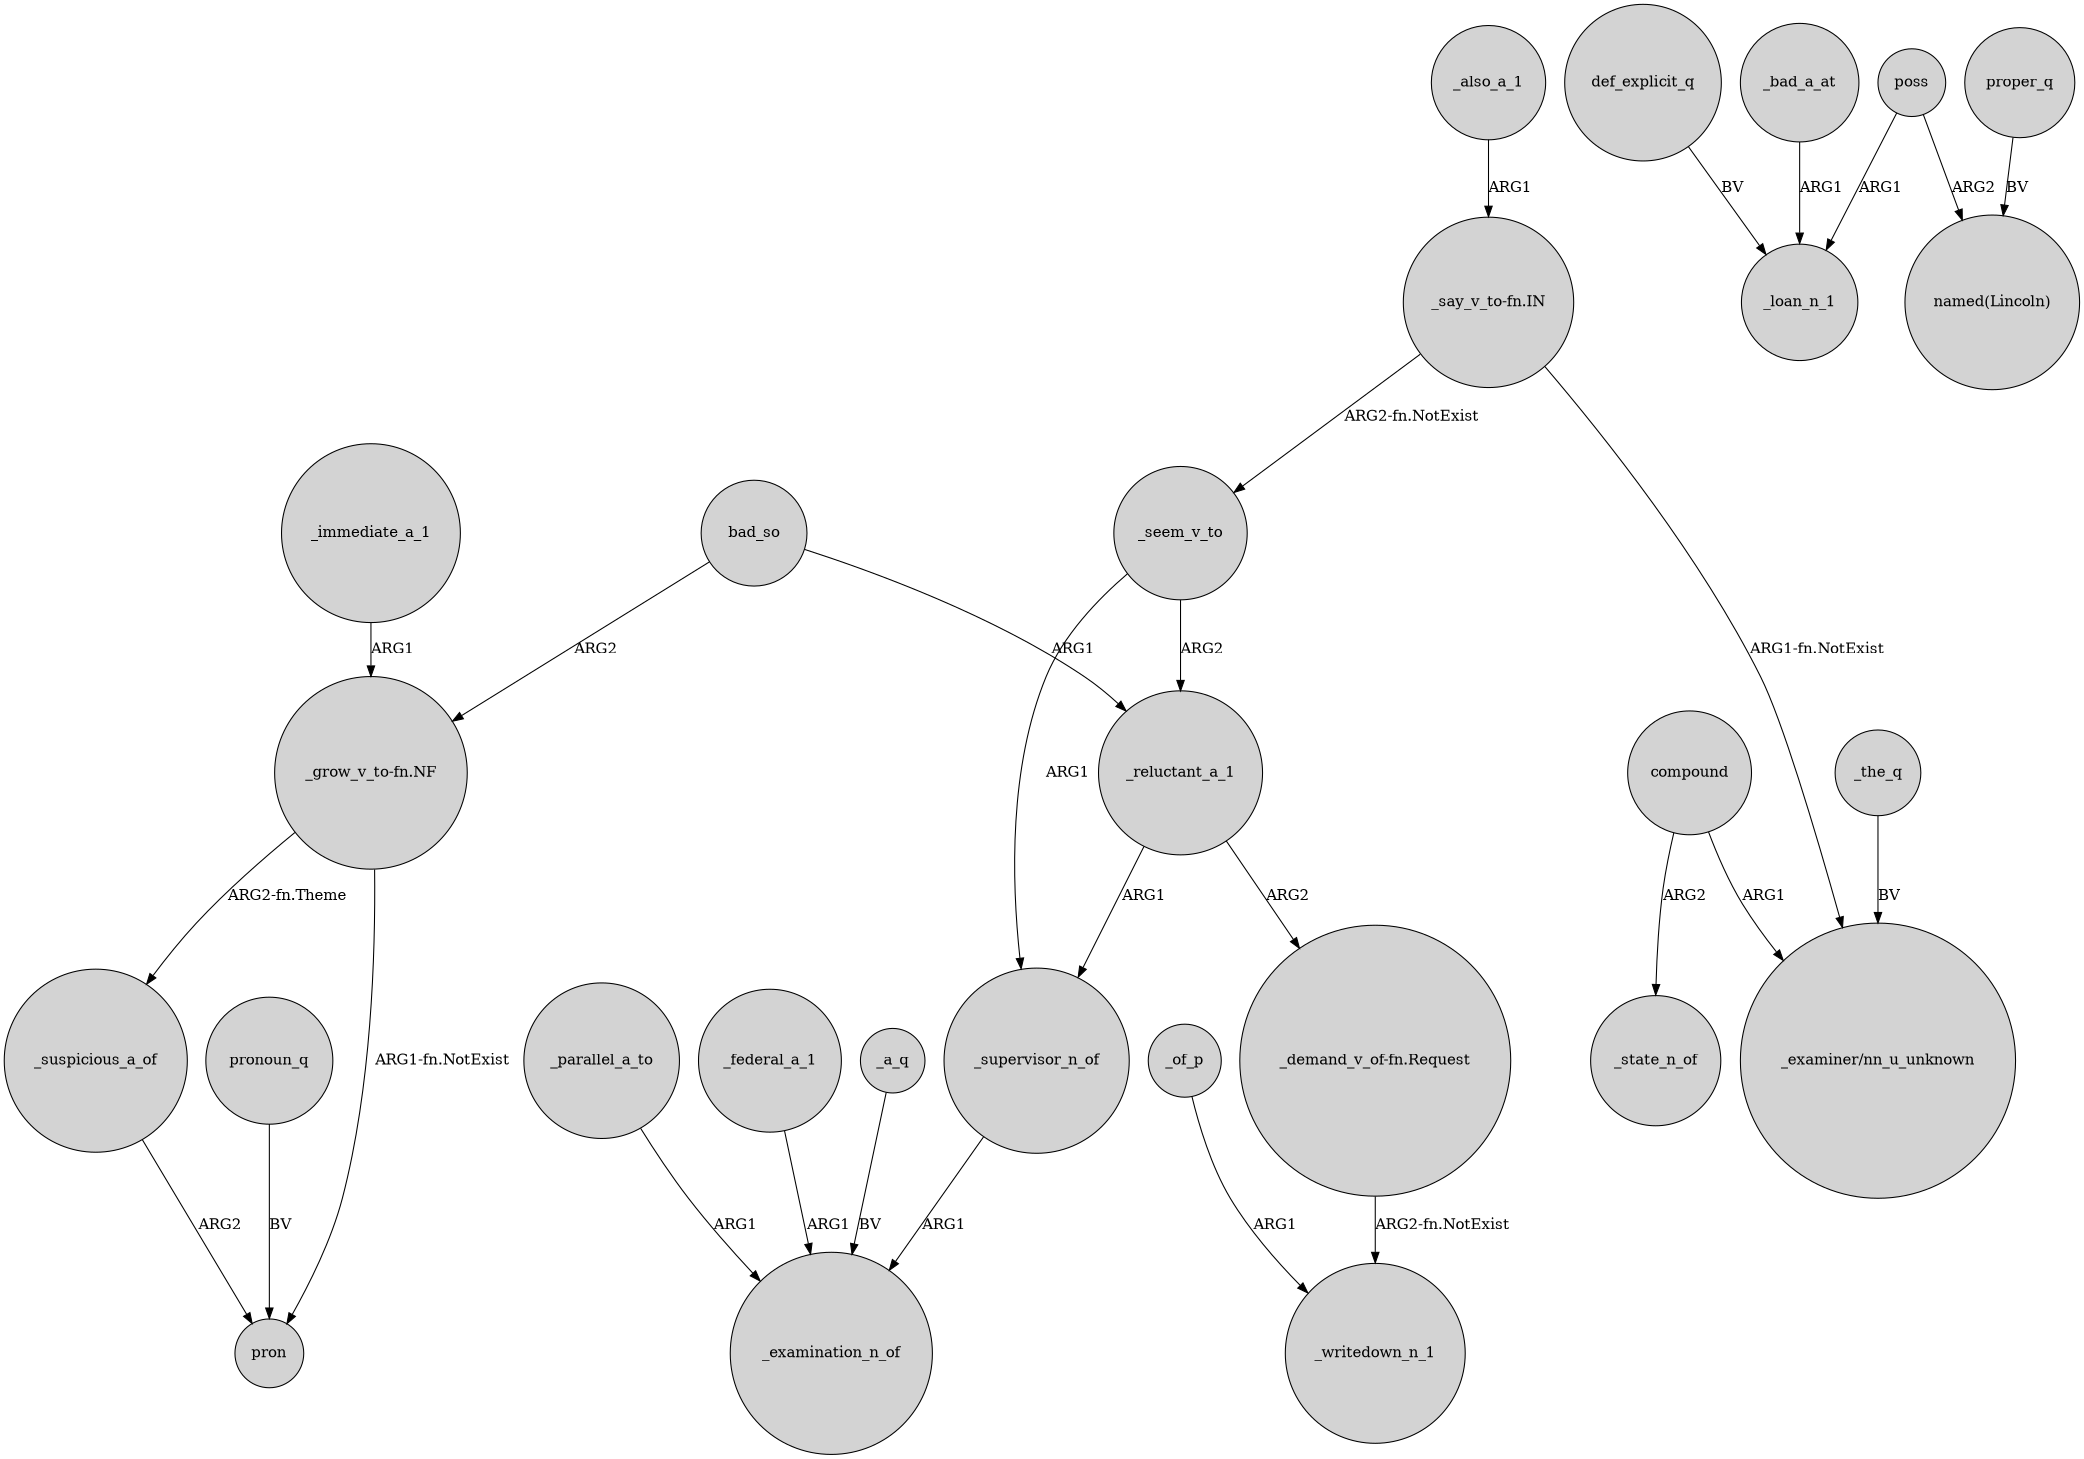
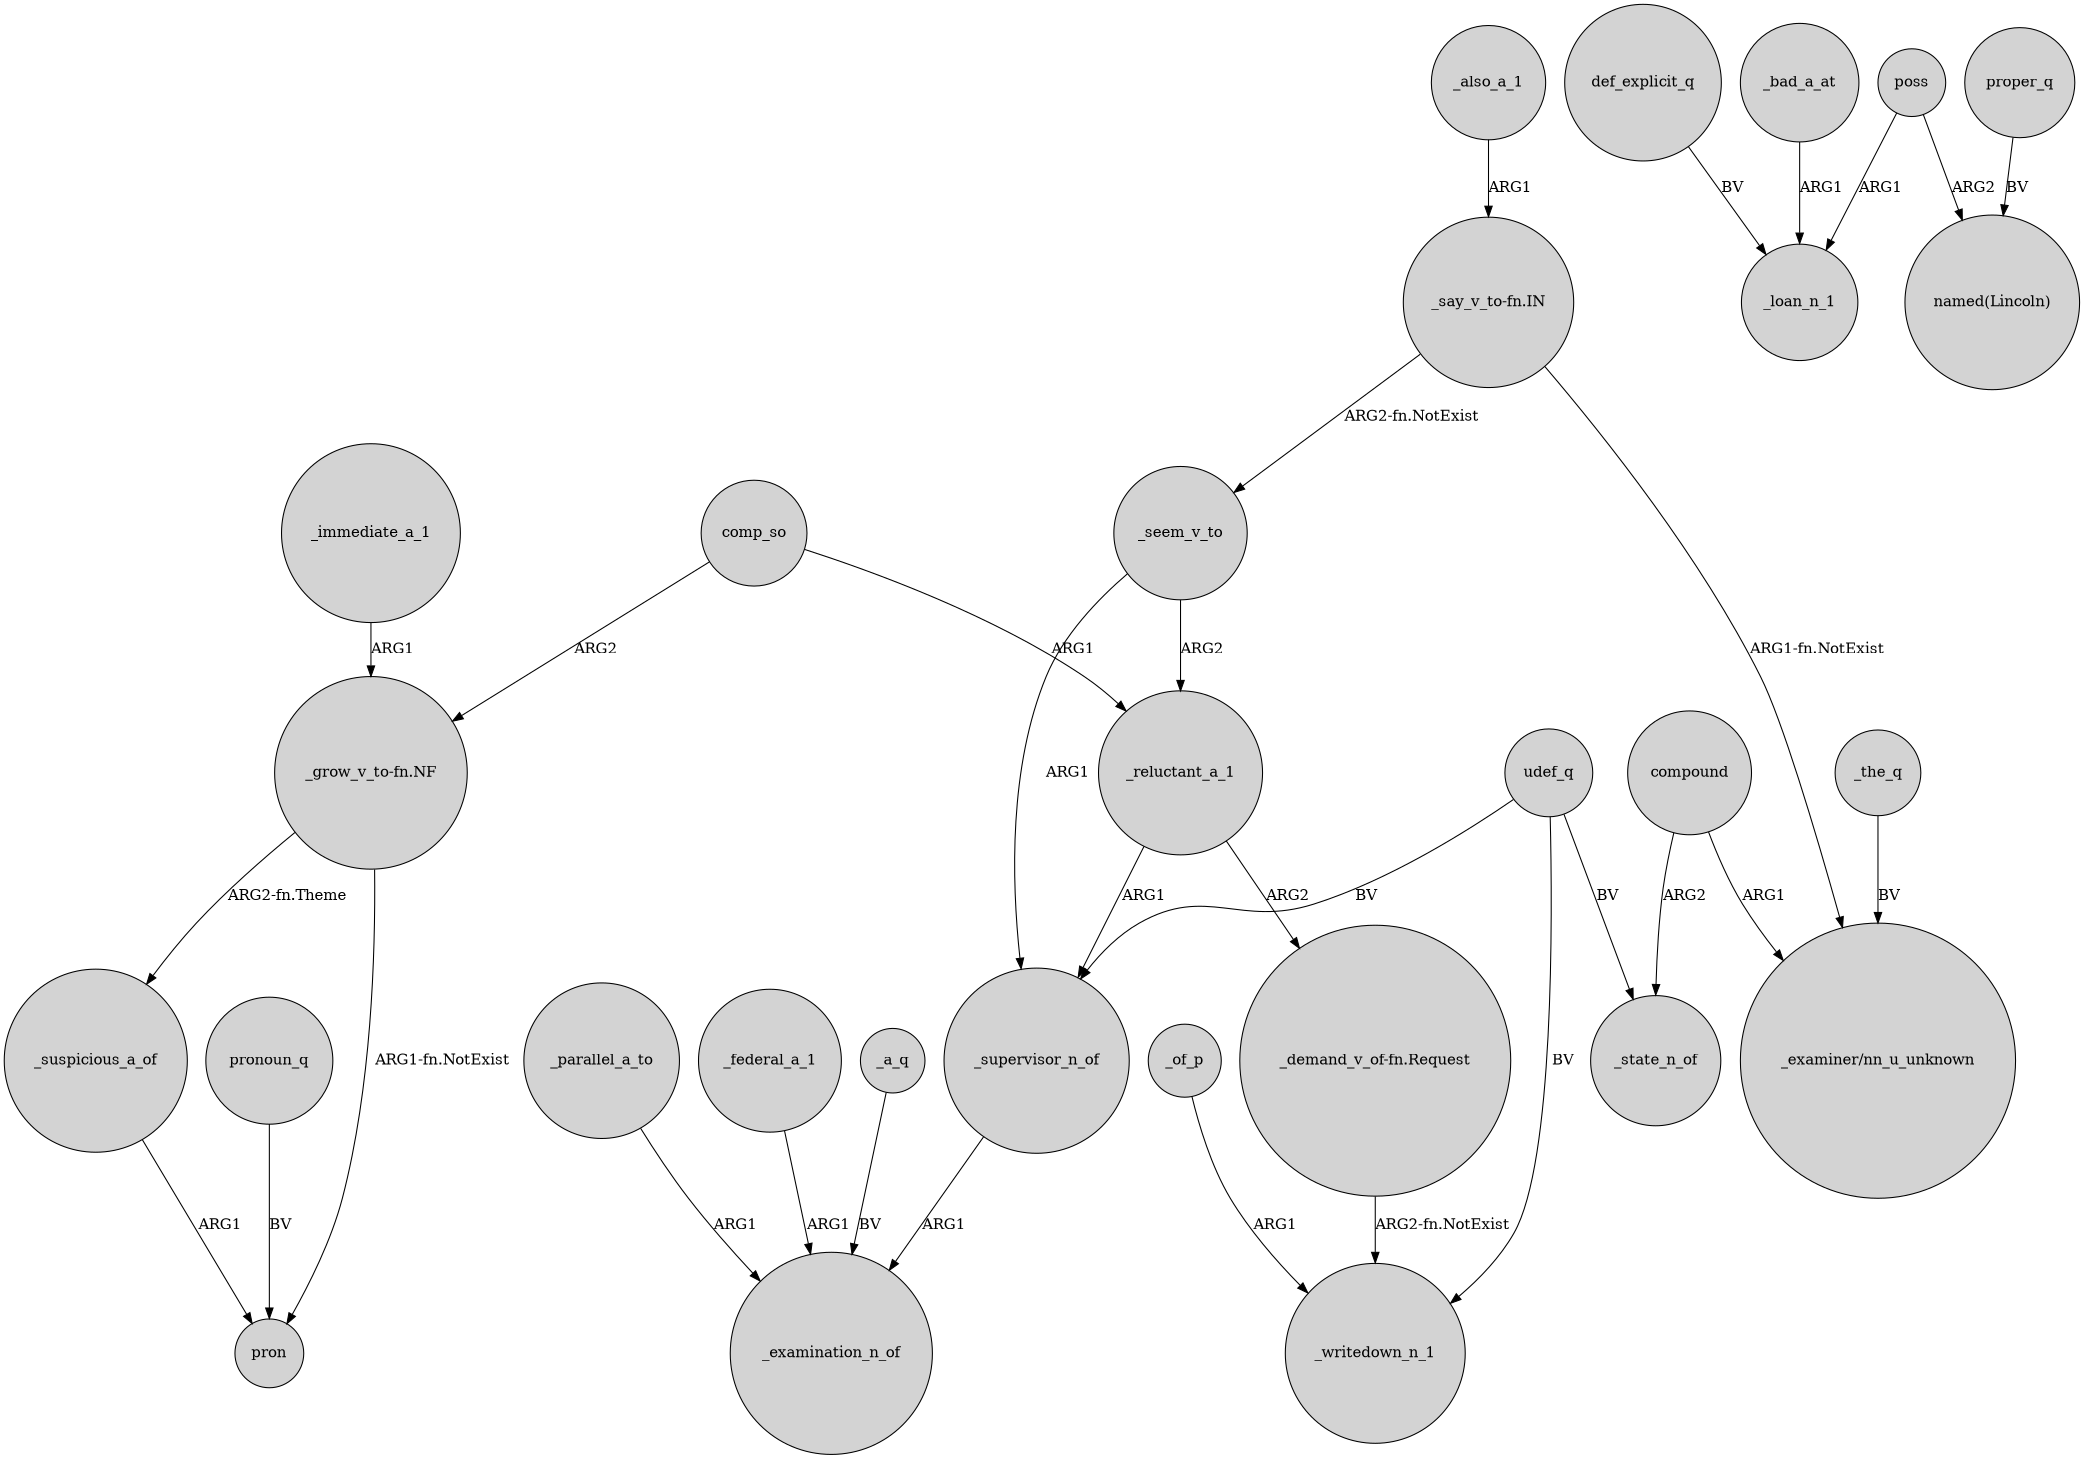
(754, 533) -> (754, 533)
none -> (1549, 773)
(220, 1225) -> (220, 1225)
